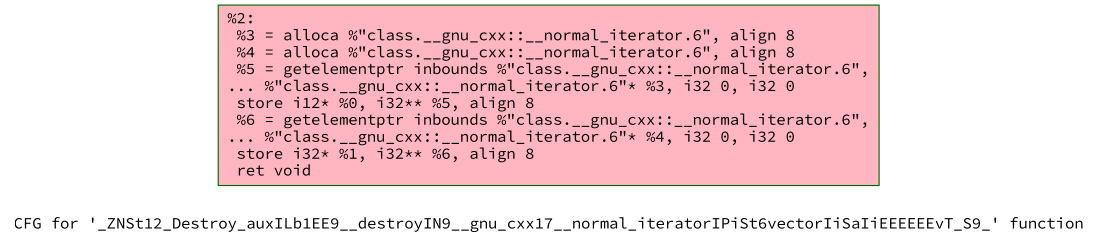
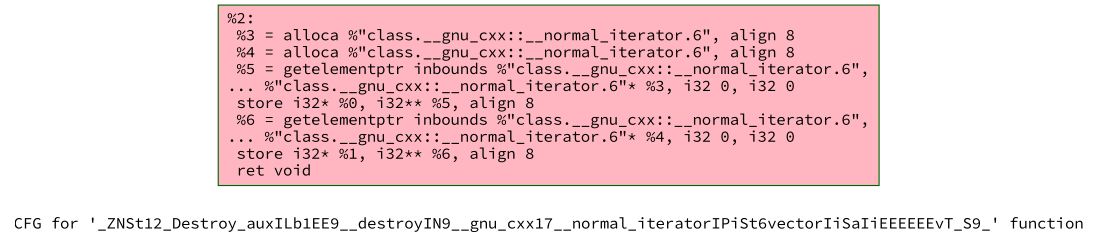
(381, 103) -> (381, 103)
